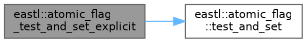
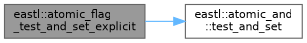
(244, 21) -> (244, 21)
